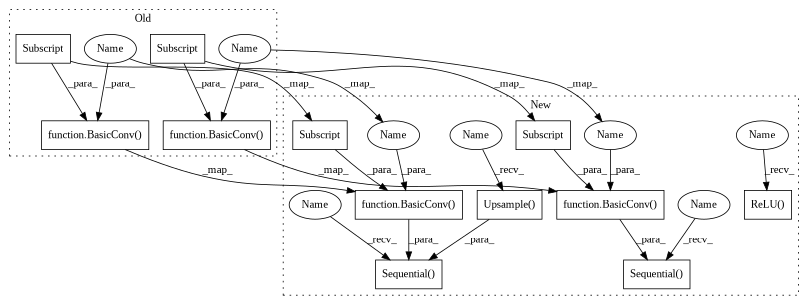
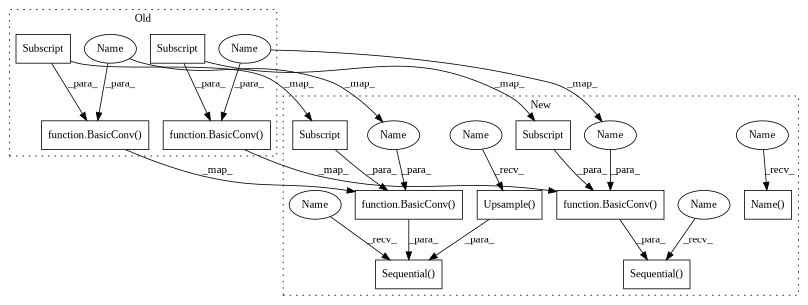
(768, 205) -> (768, 205)
